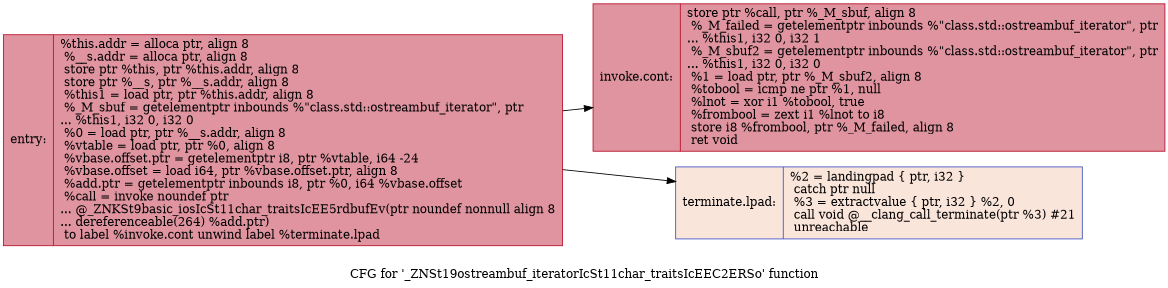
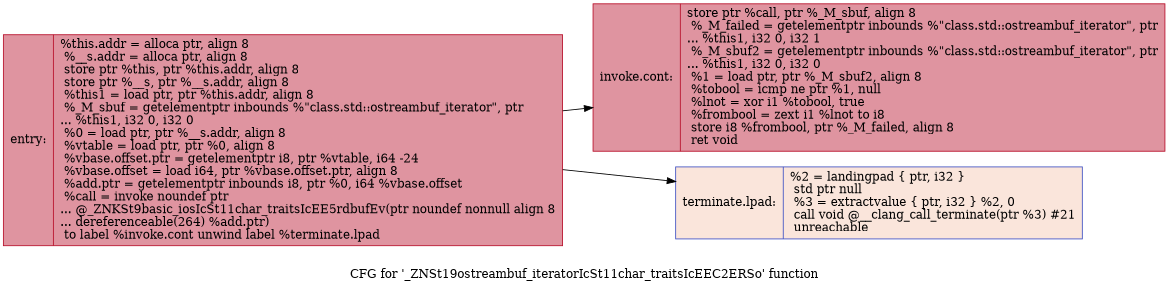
(833, 190) -> (826, 190)
